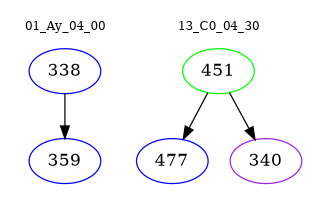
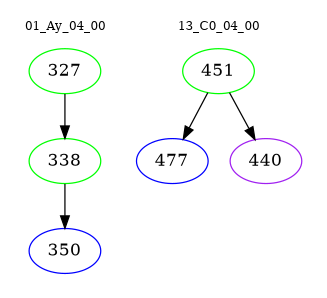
(219, 27) -> (219, 27)
none -> (65, 71)
(65, 71) -> (65, 161)
(65, 161) -> (65, 251)
(266, 161) -> (266, 161)
